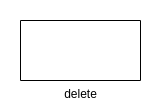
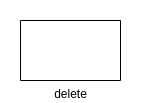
(81, 51) -> (71, 51)
